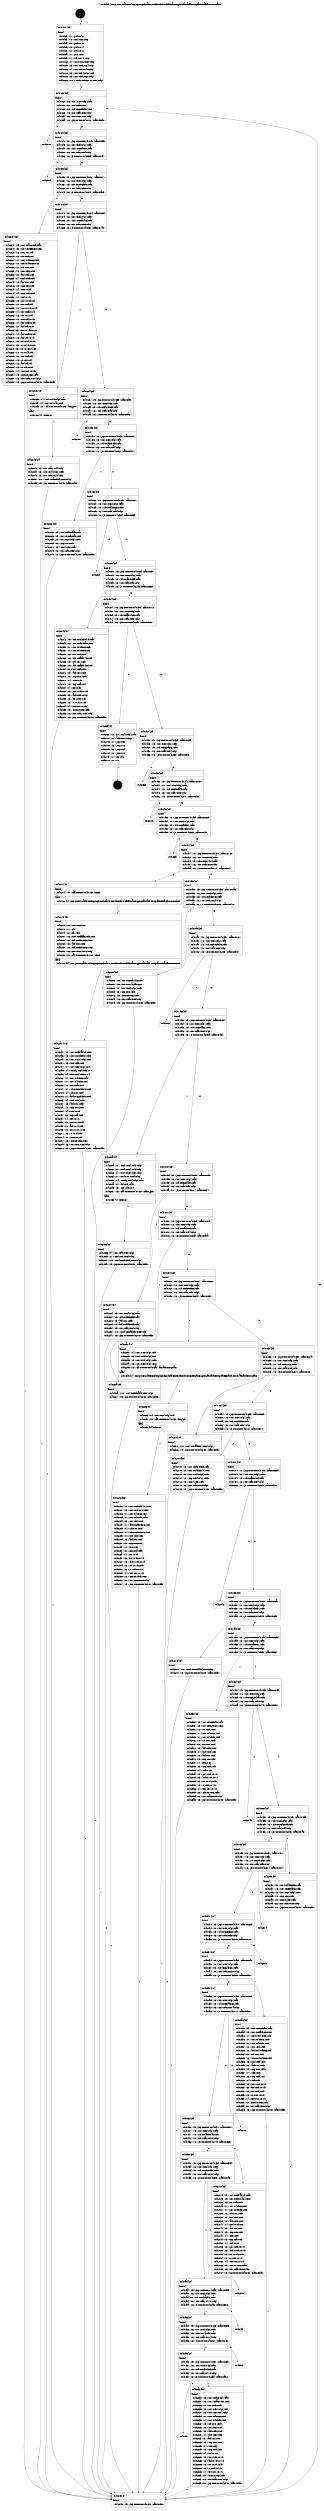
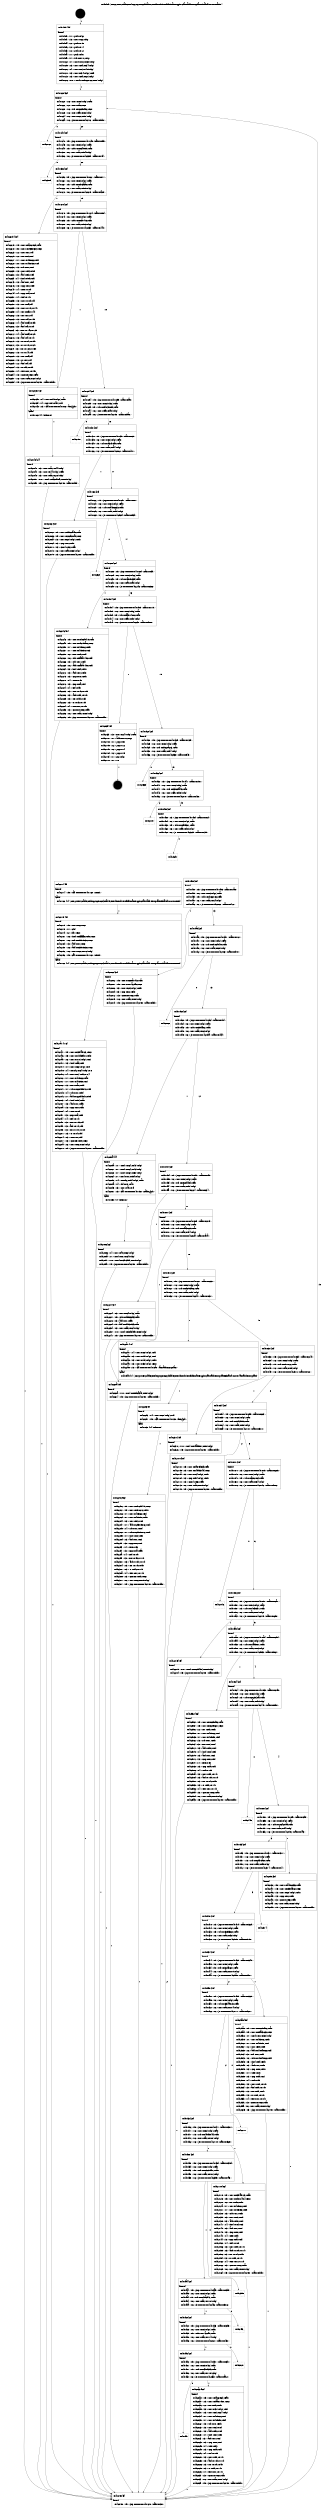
(207, 857) -> none
(228, 1444) -> (237, 1449)
(262, 1964) -> none
none -> (248, 2423)
